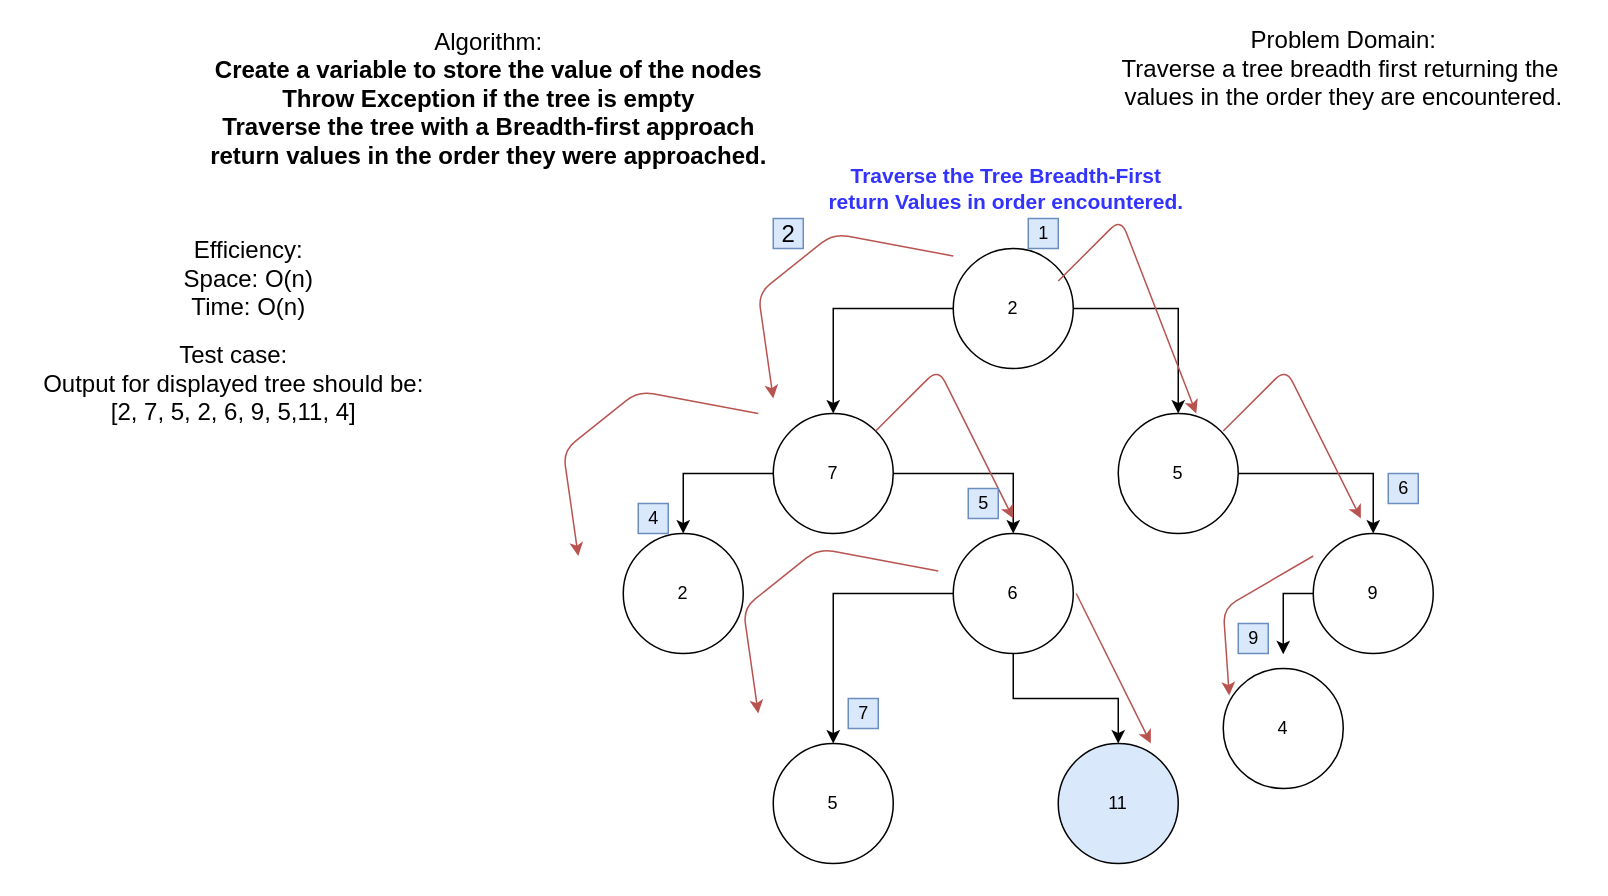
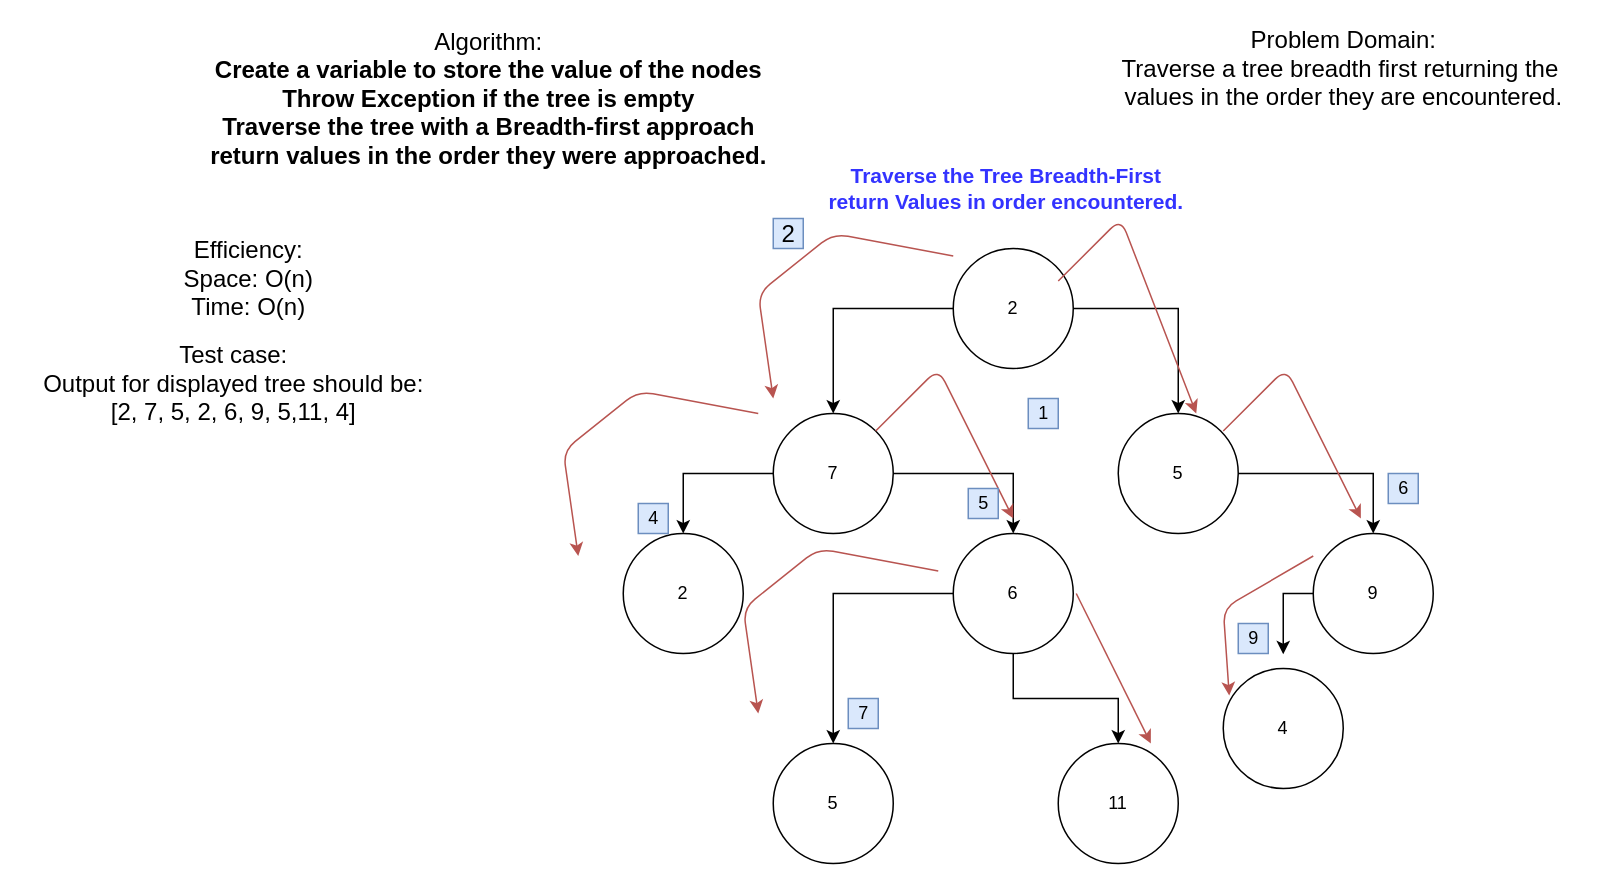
(1043, 233) -> (1043, 413)
(1118, 803) -> (1118, 803)
